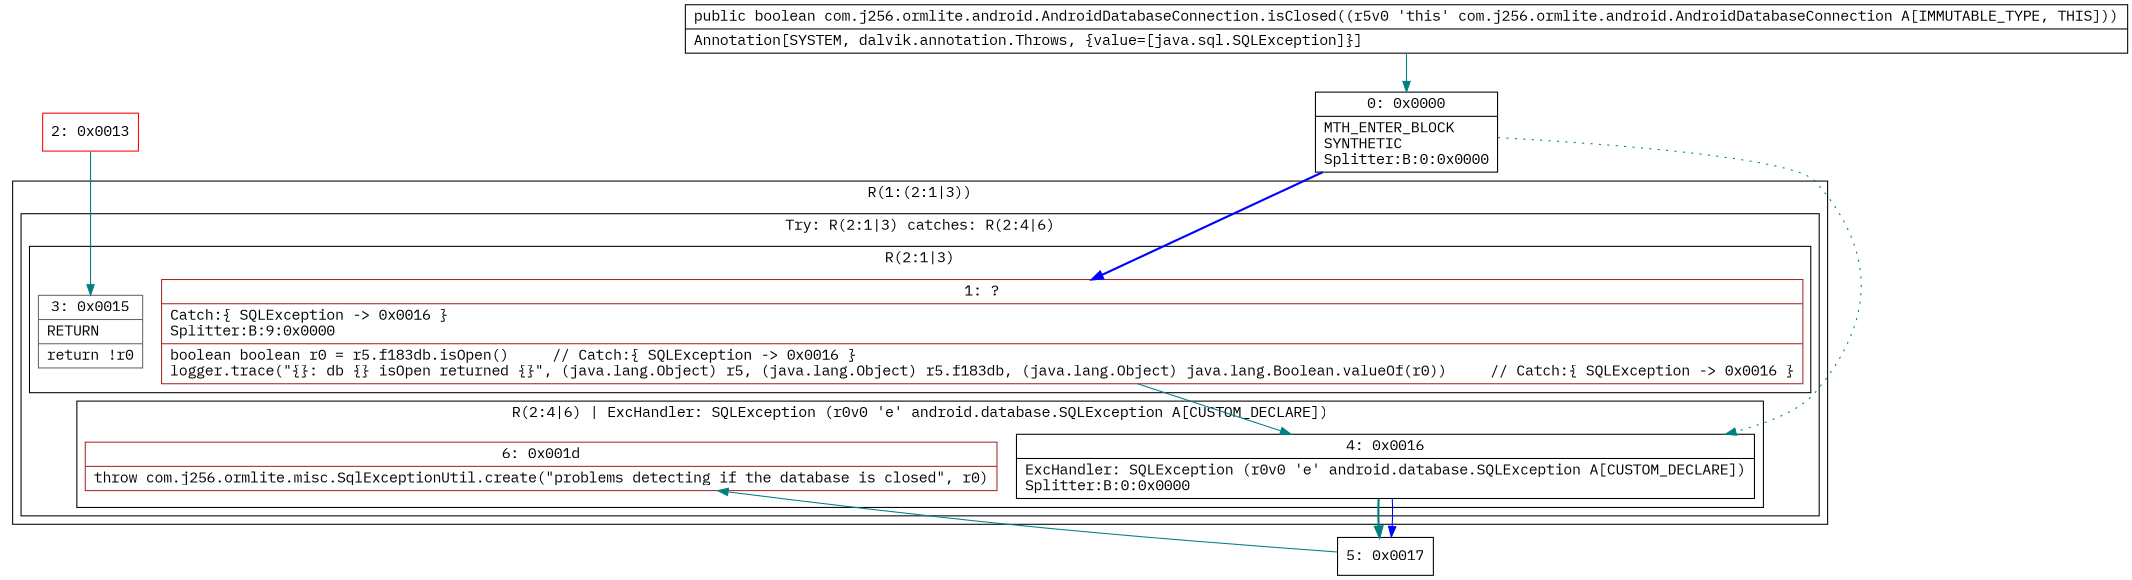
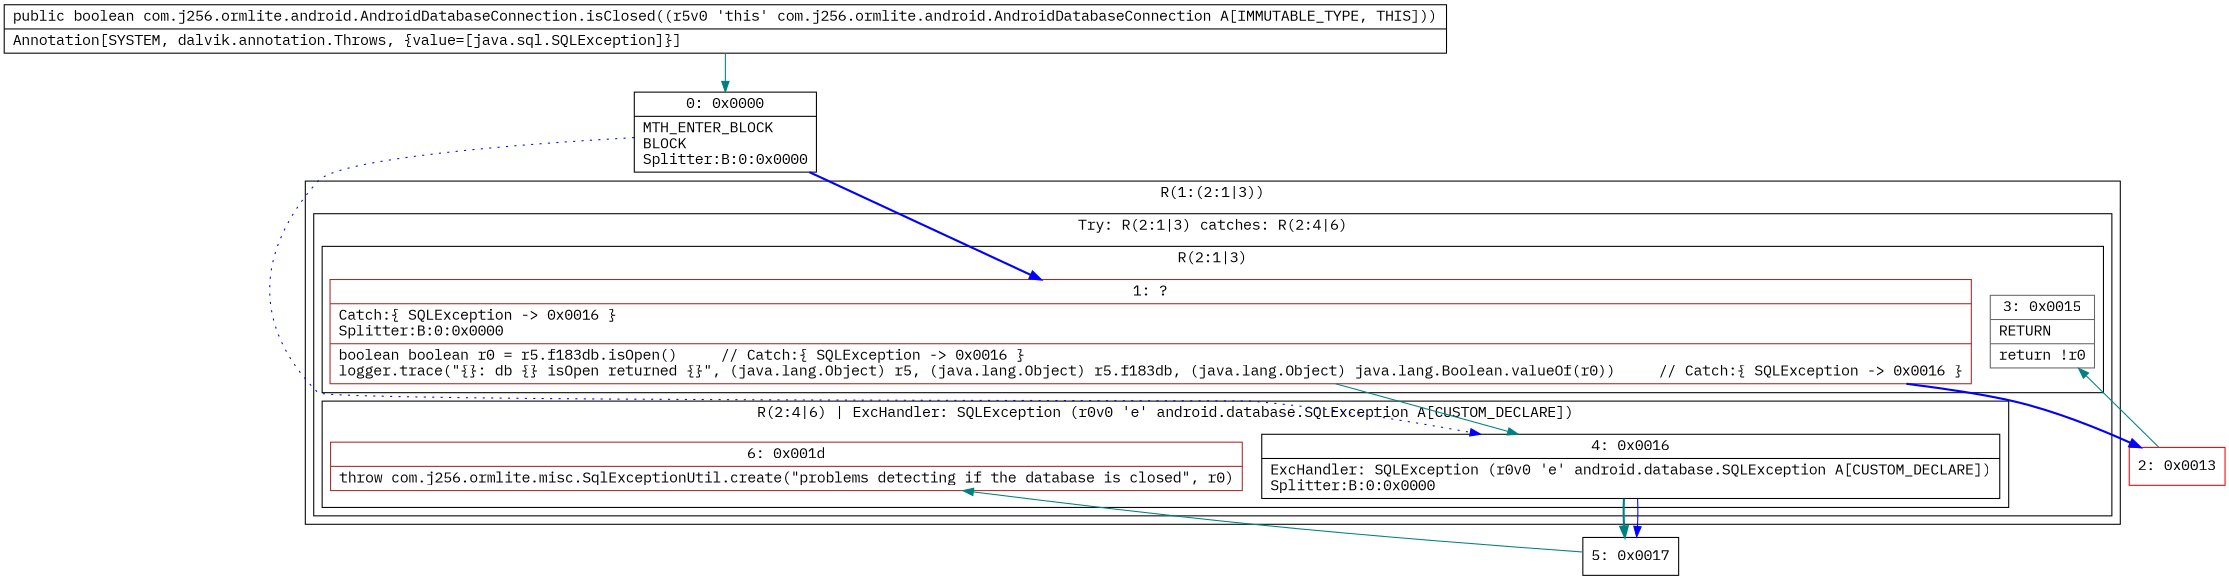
(1363, 144) -> (665, 144)
(1802, 174) -> (291, 357)
(253, 331) -> (421, 331)
none -> (2021, 403)
